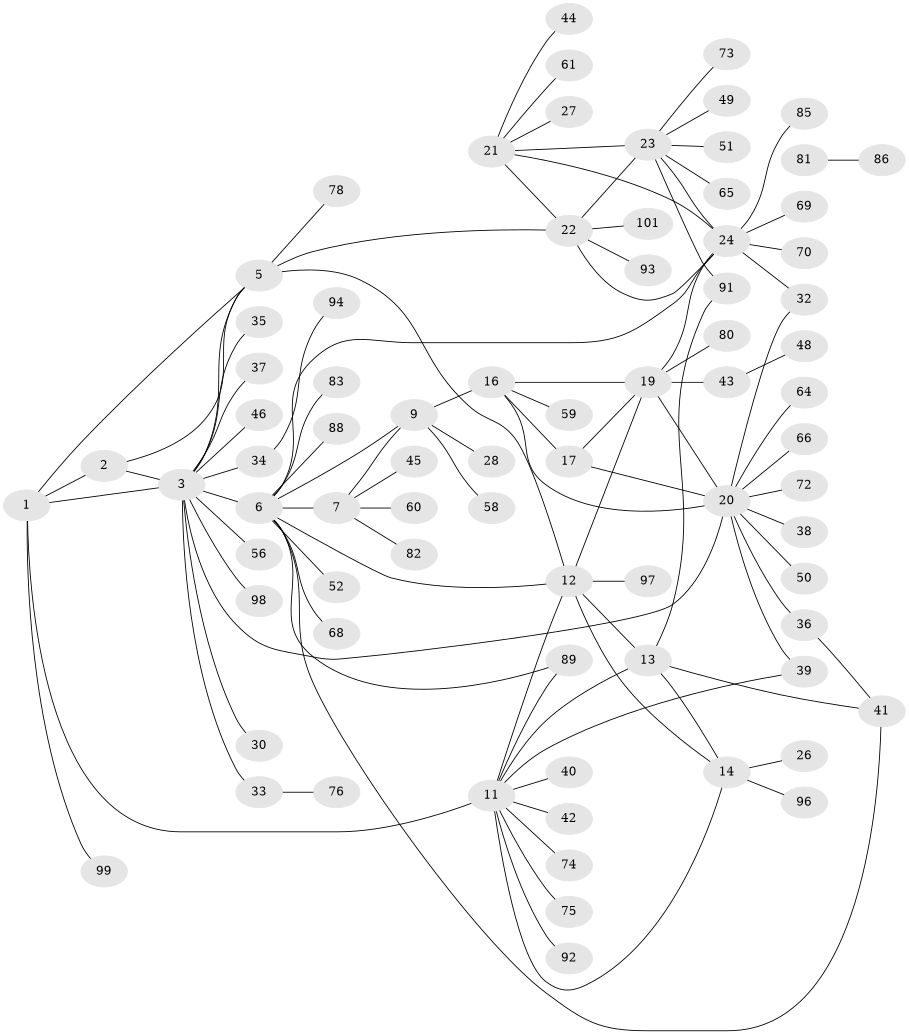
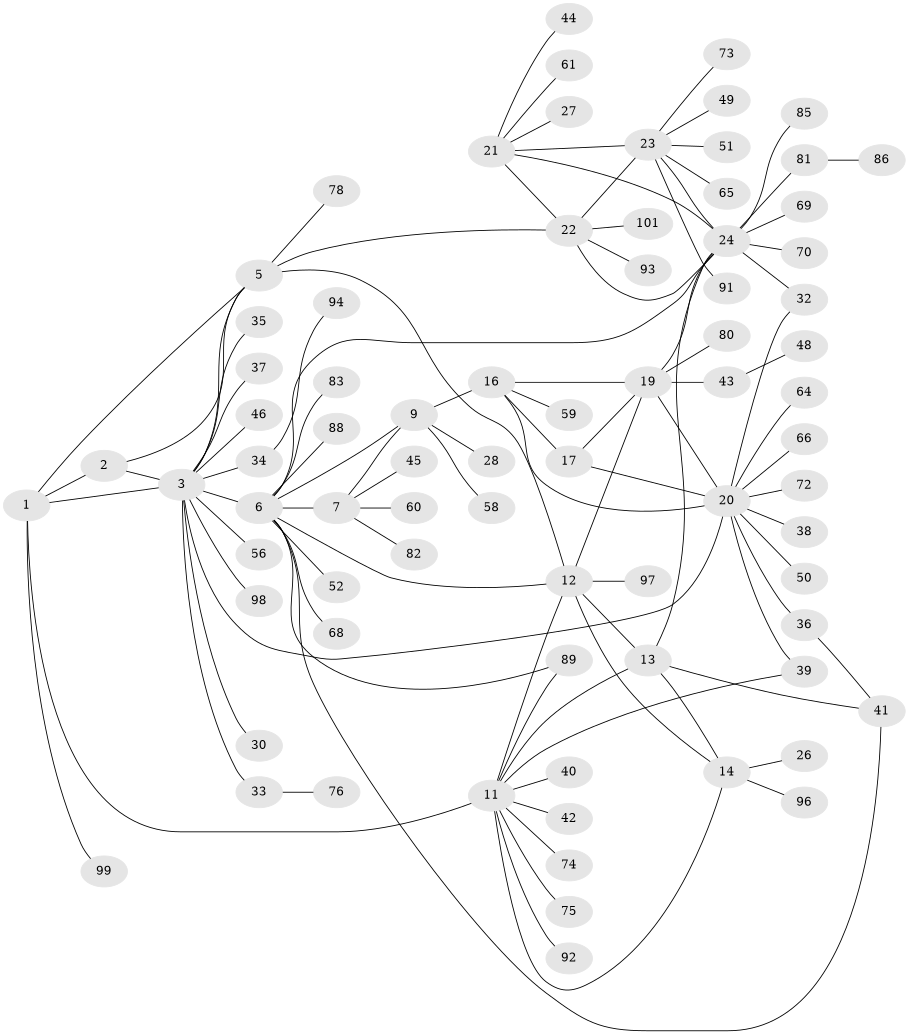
none -> (765, 201)
(681, 472) -> (680, 448)
